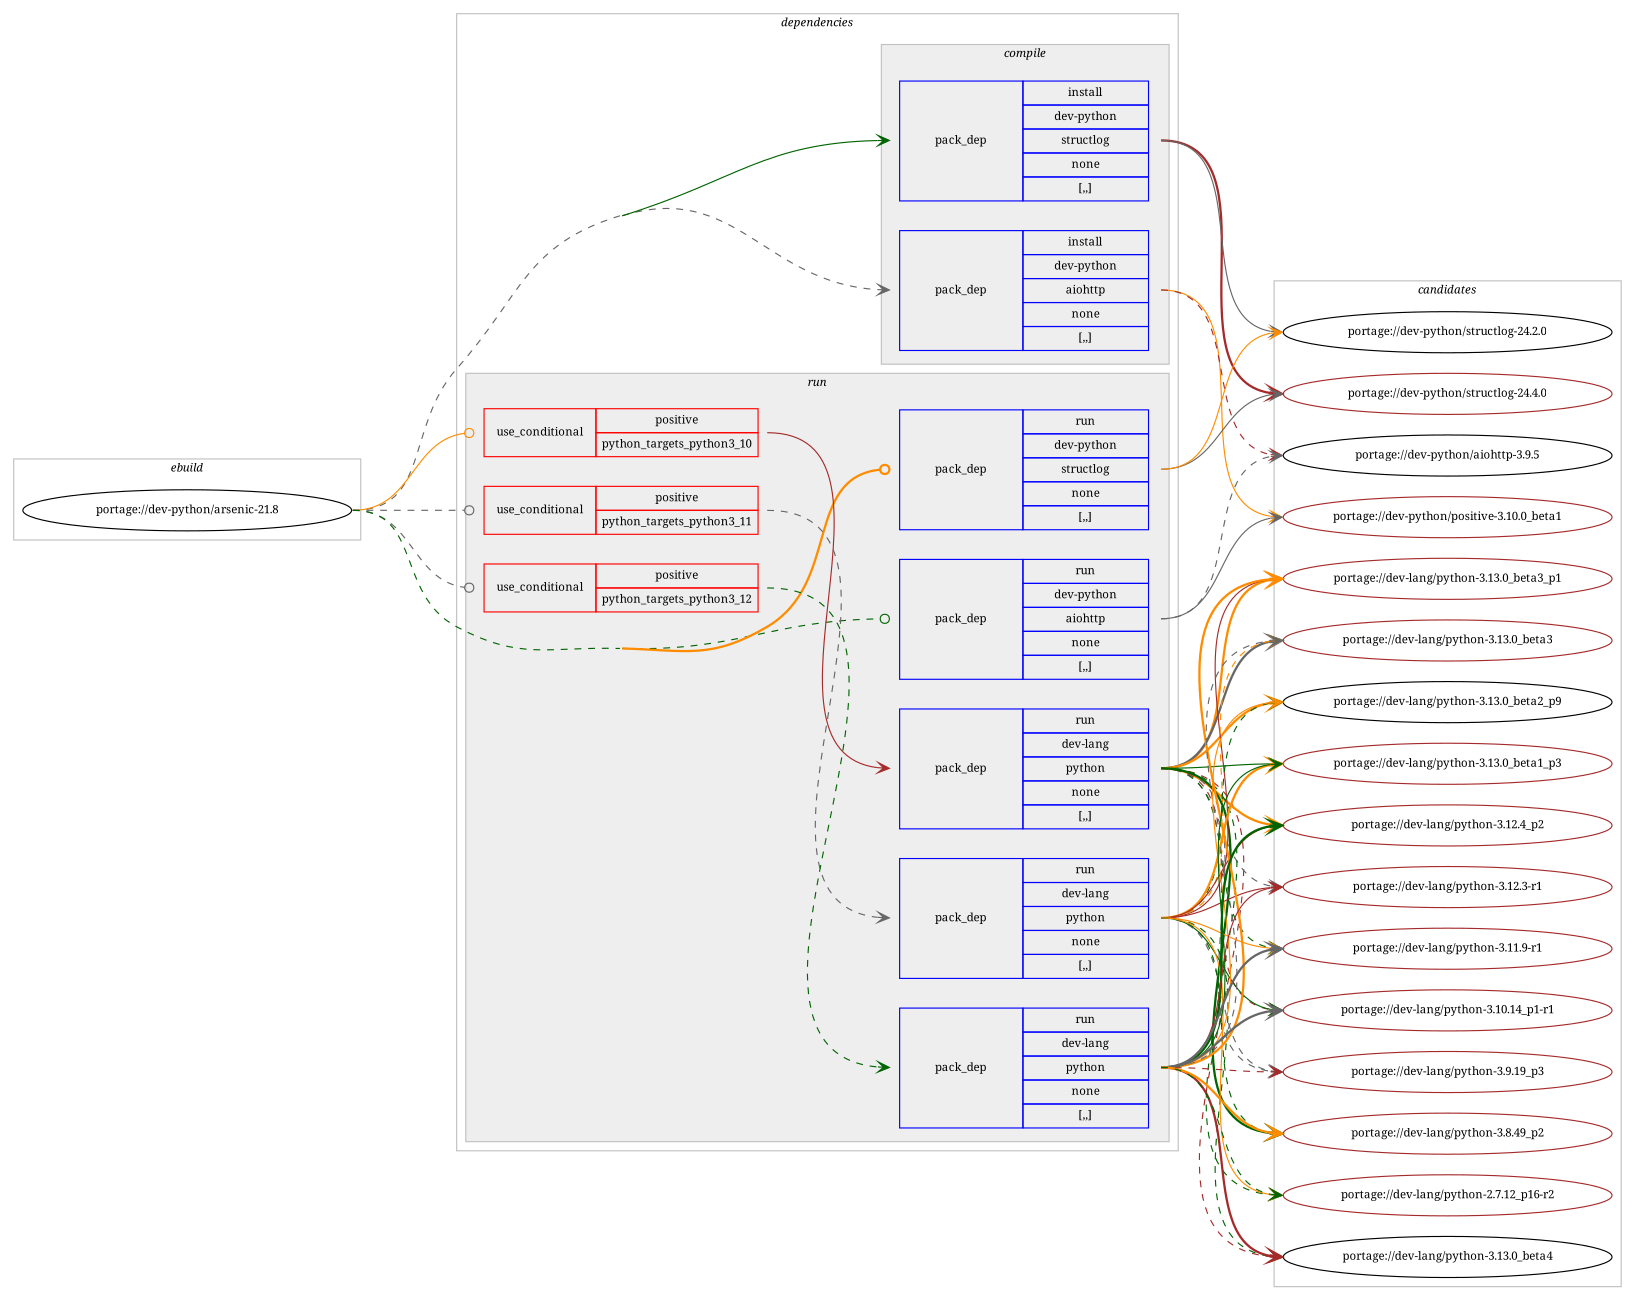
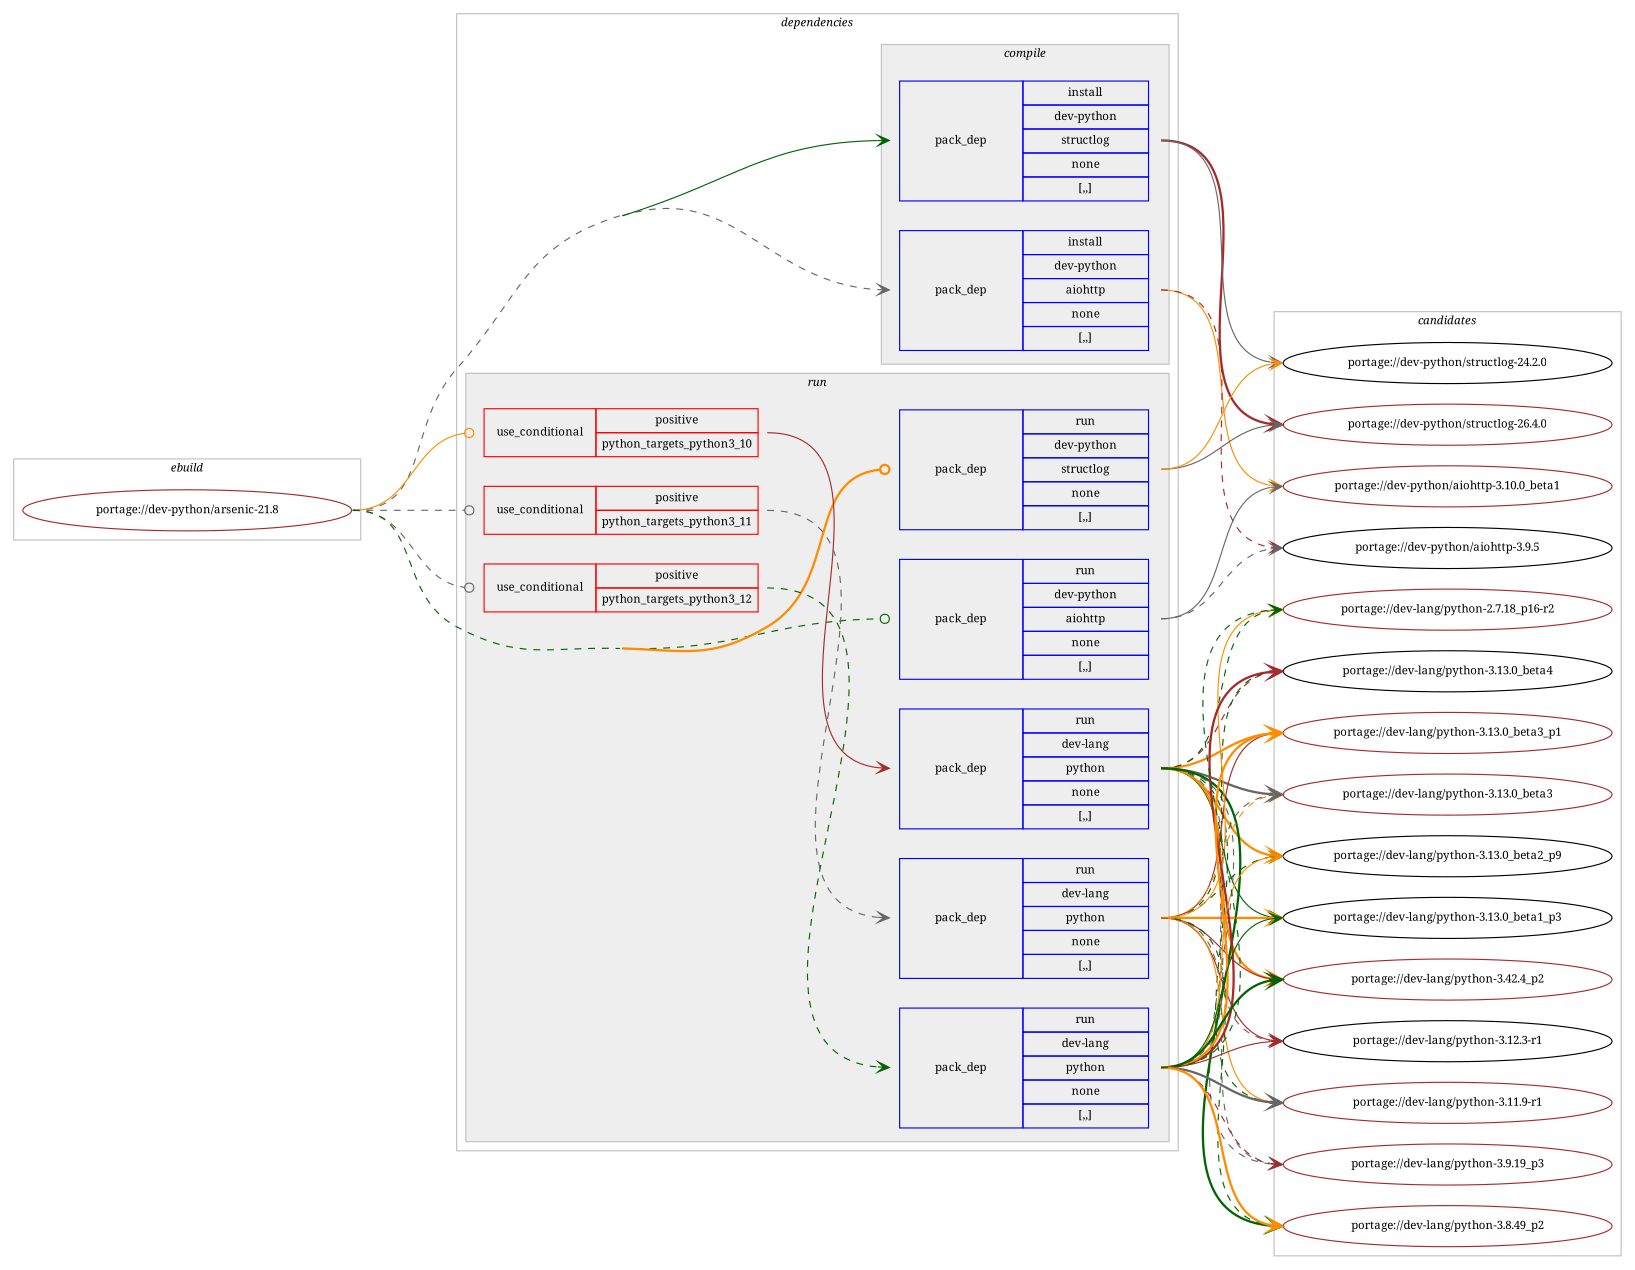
(1448, 394) -> (1448, 425)
(187, 510) -> (187, 510)
(1448, 517) -> (1448, 486)
(1448, 764) -> (1448, 918)
(1448, 825) -> (1448, 980)
(1448, 887) -> (1448, 1041)
(1448, 1010) -> none
(1448, 1195) -> (1448, 610)
